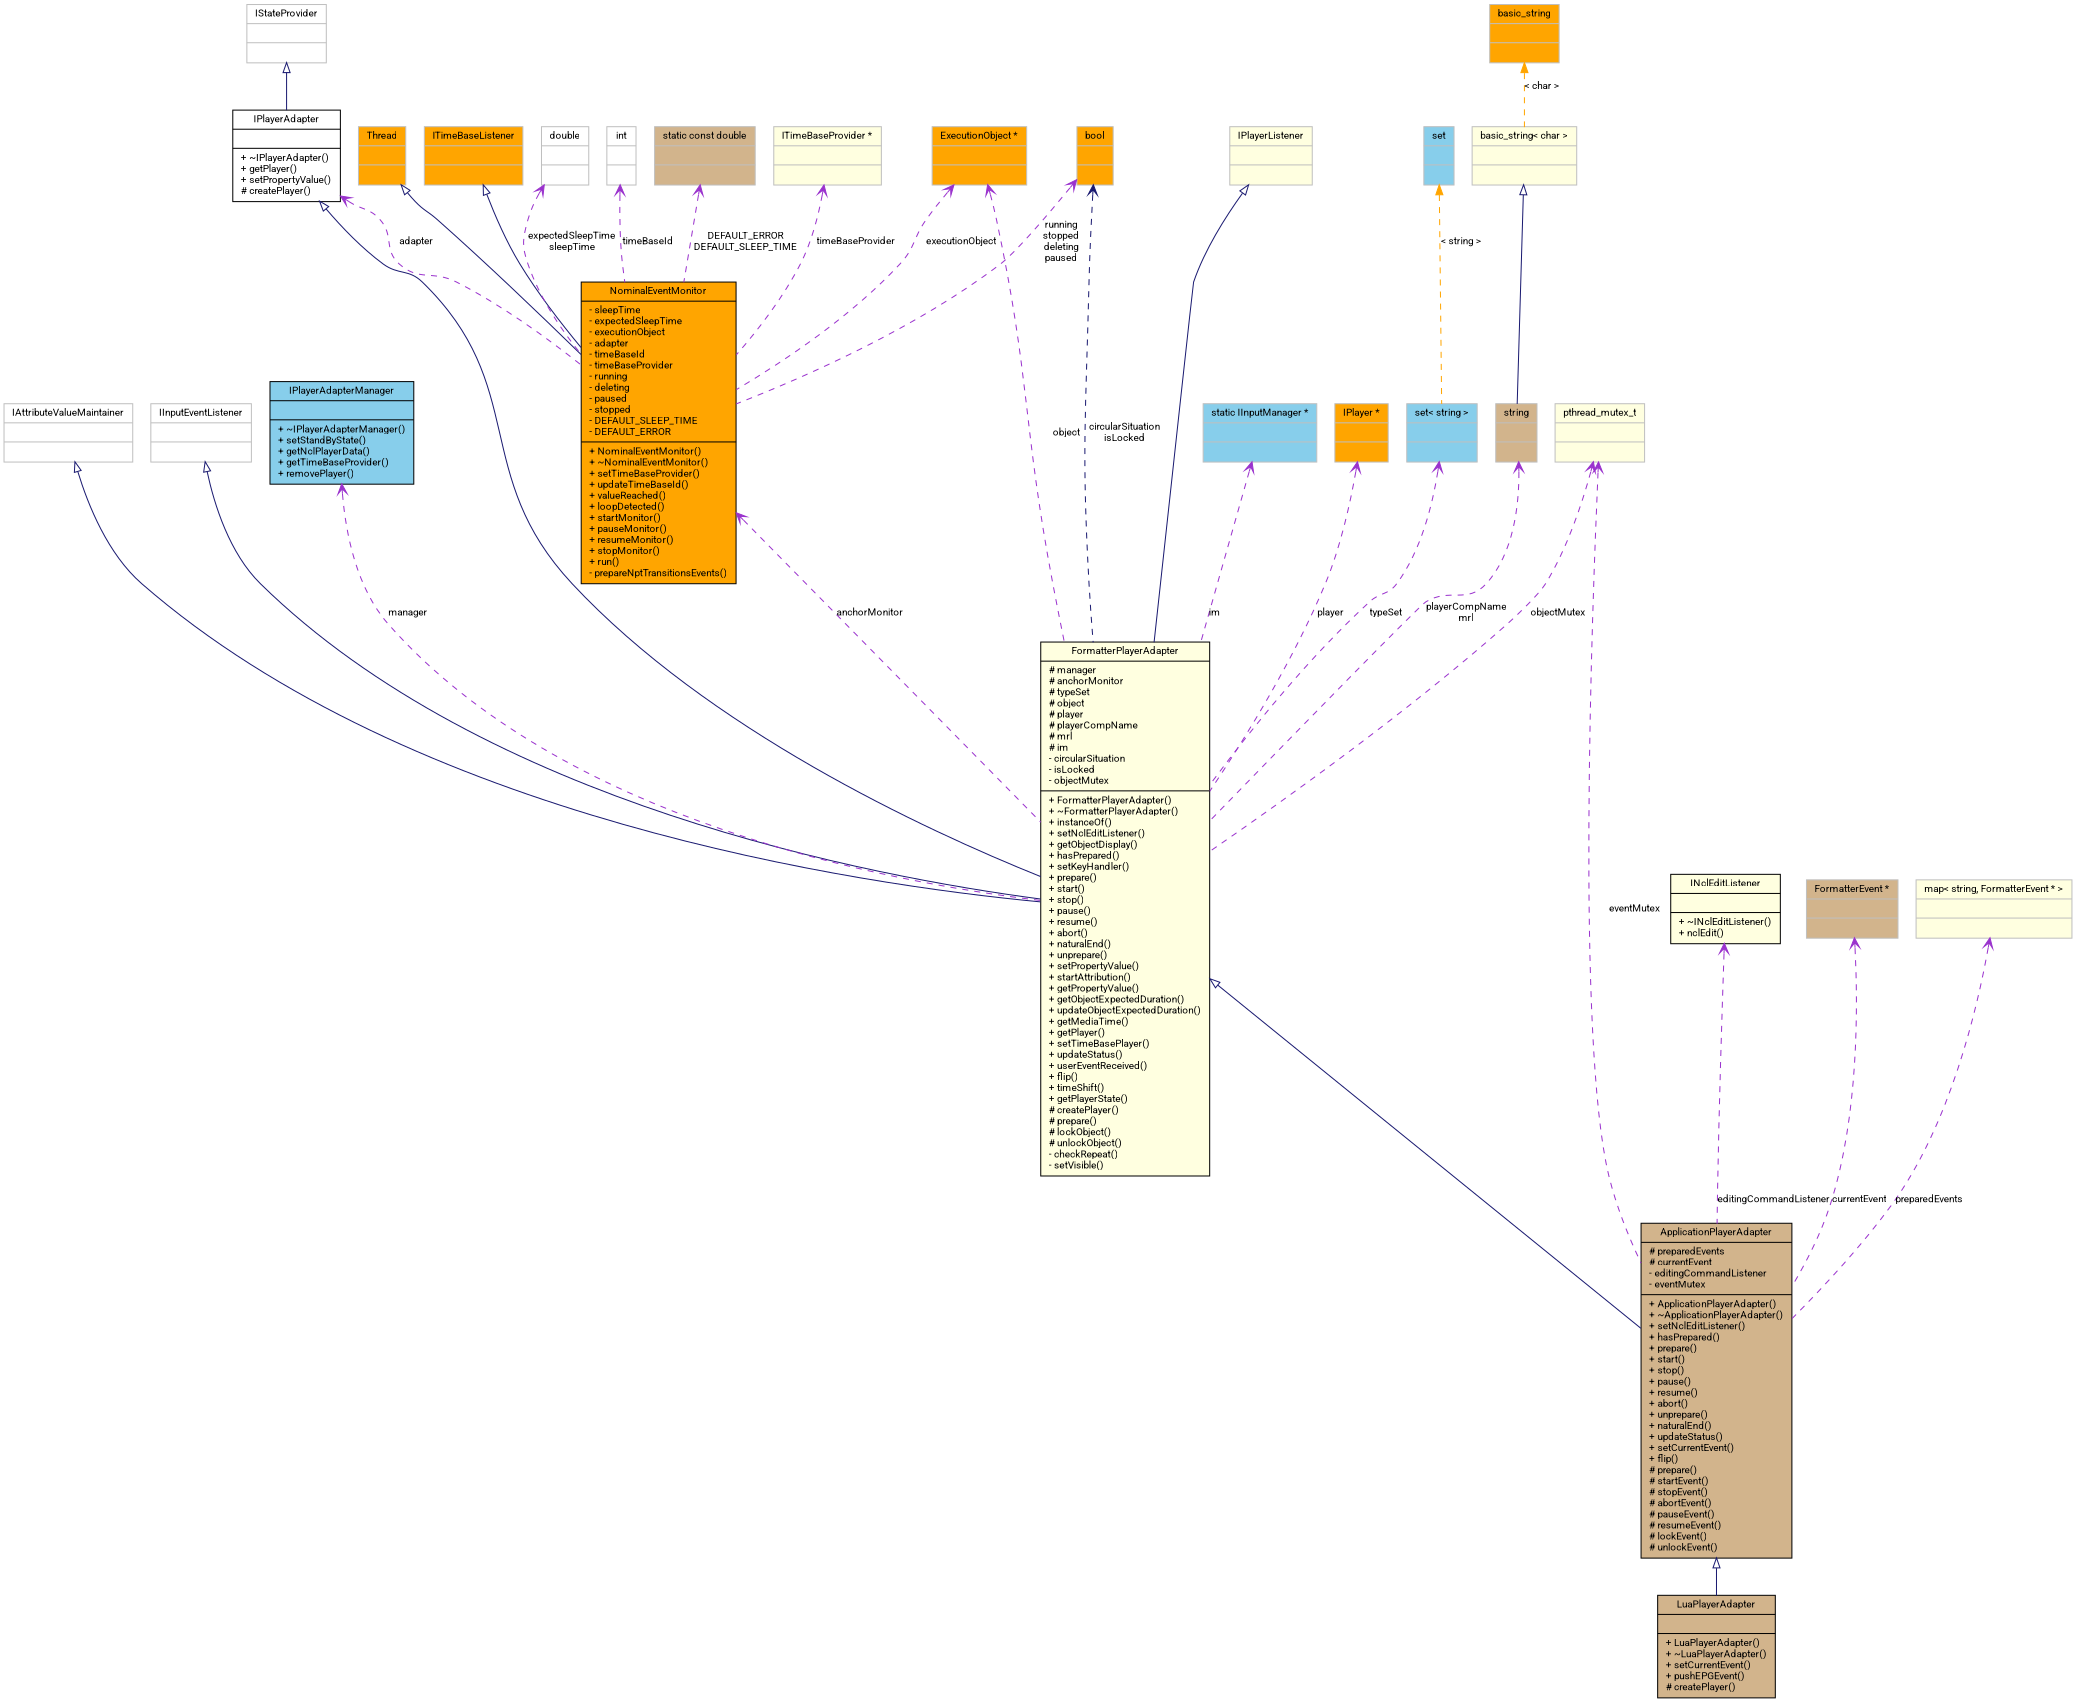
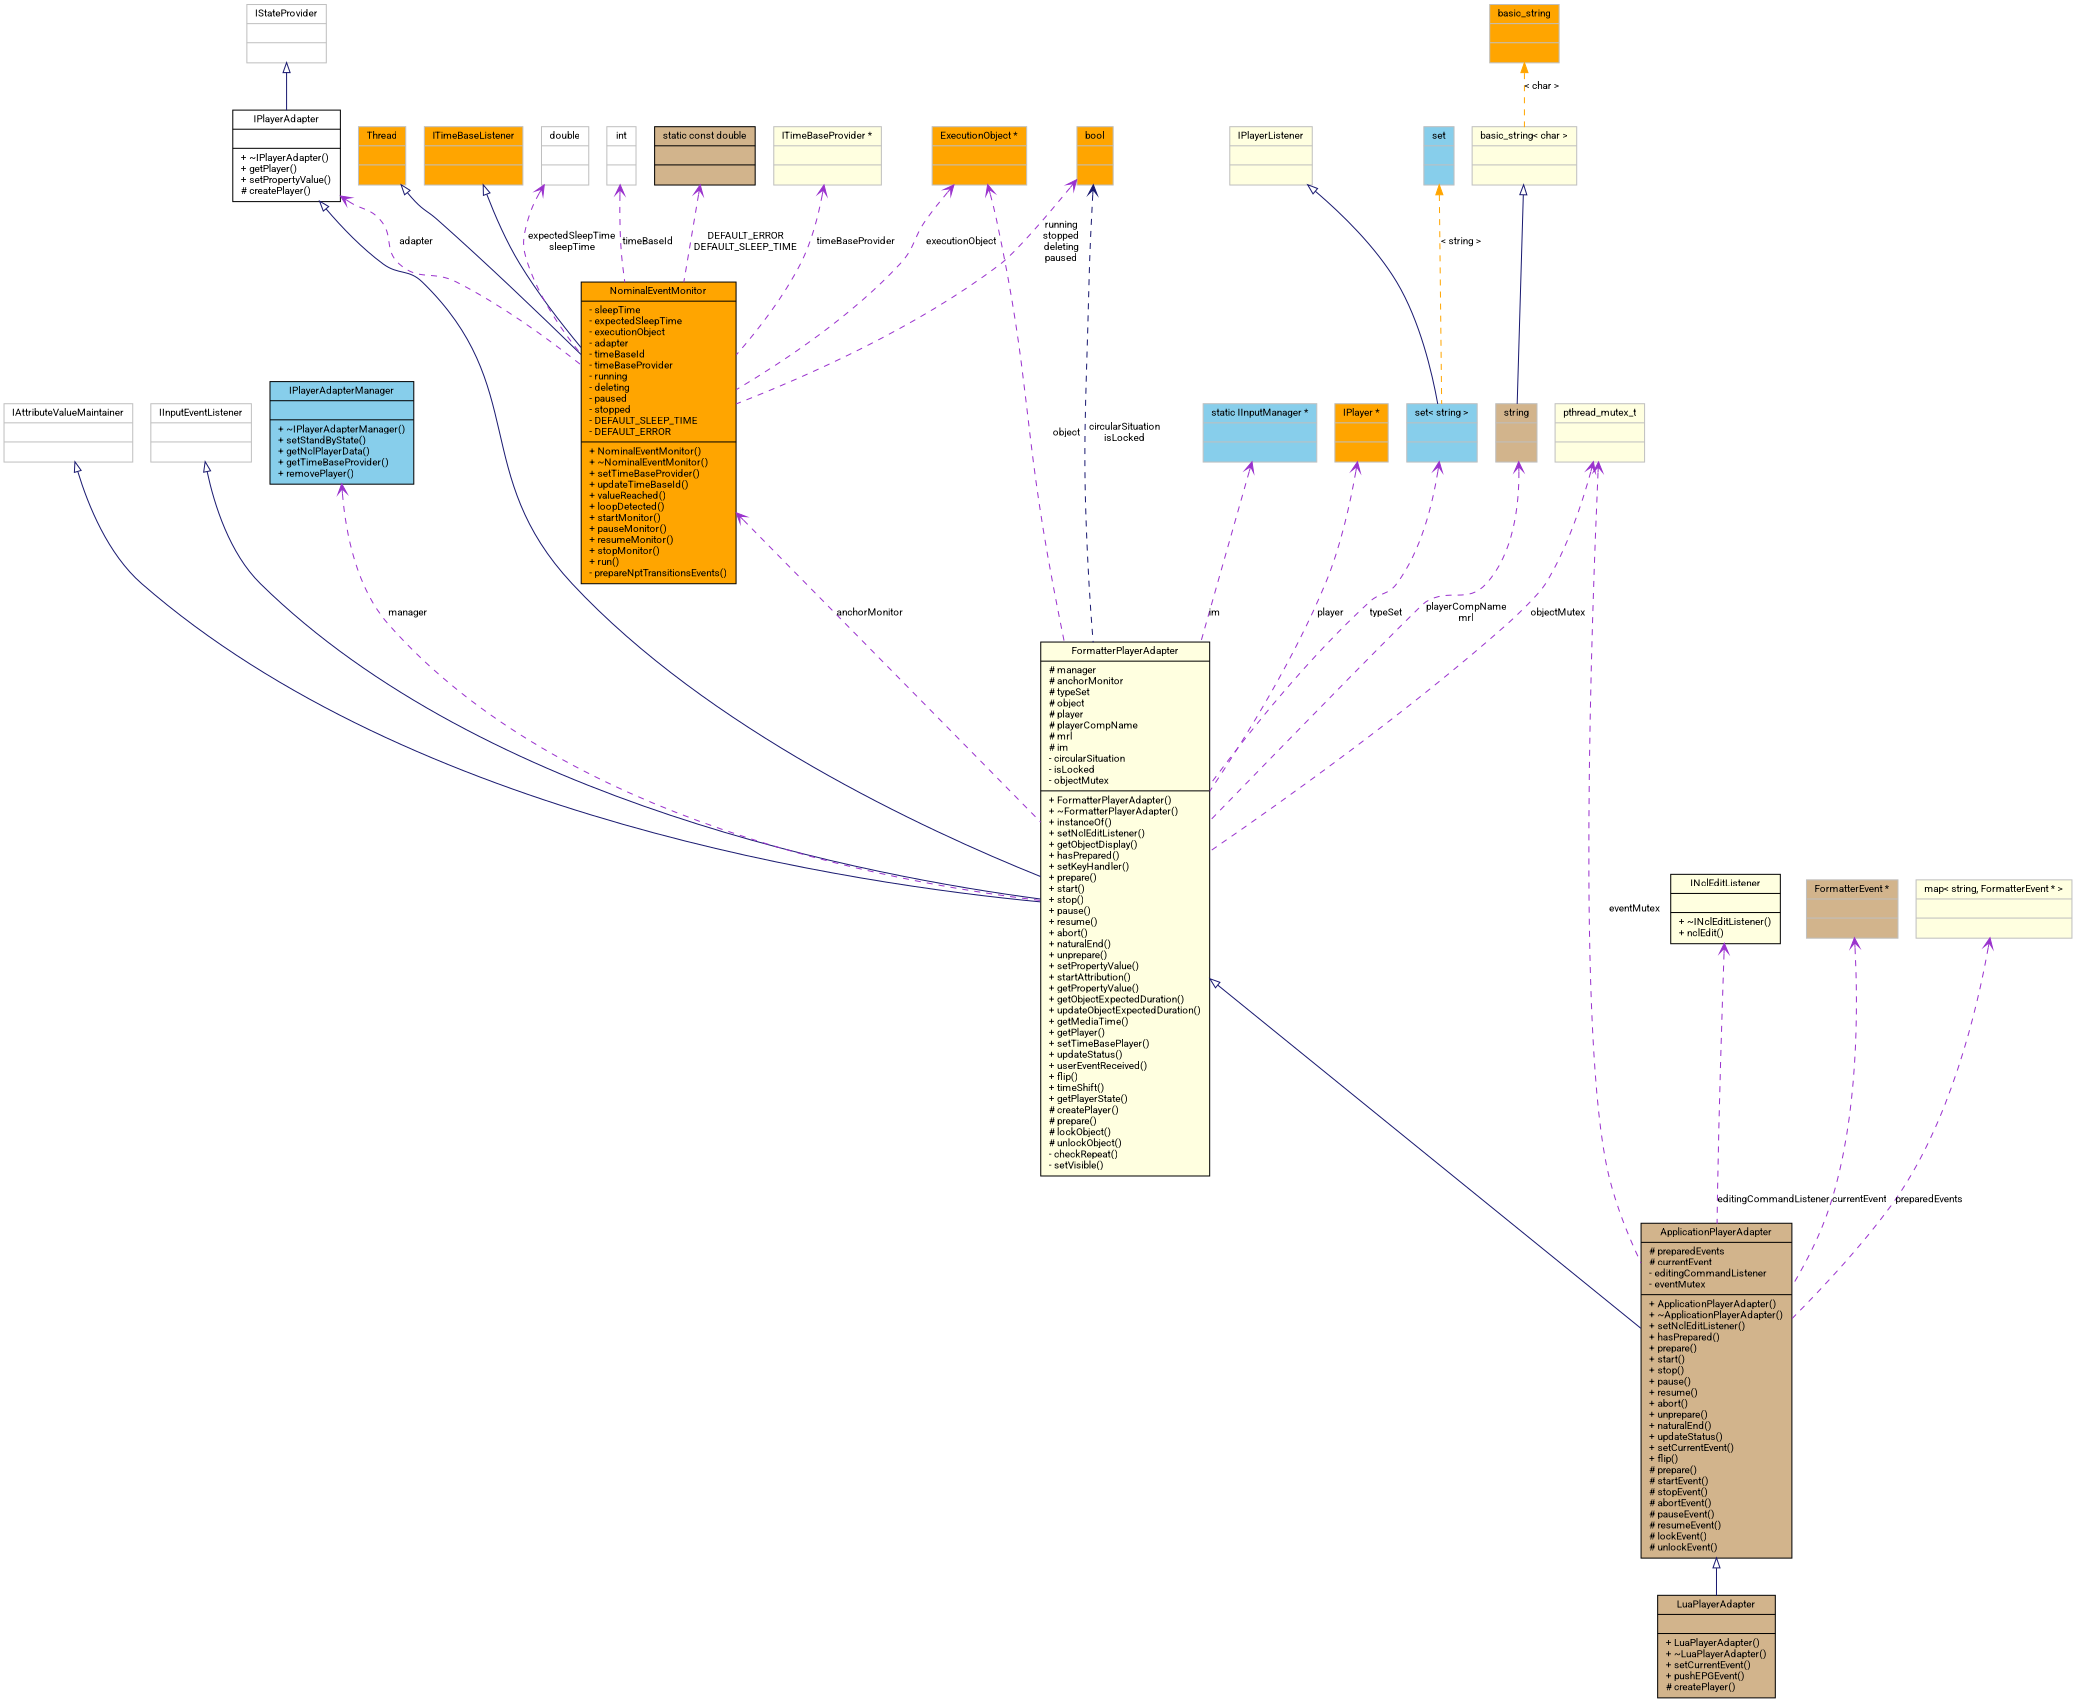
(705, 156) -> (705, 156)
(1179, 412) -> (1398, 285)
